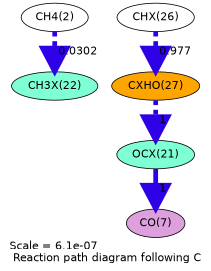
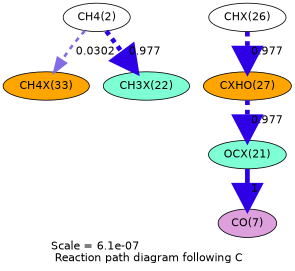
(76, 52) -> (143, 52)
none -> (46, 86)
(161, 120) -> (266, 120)
